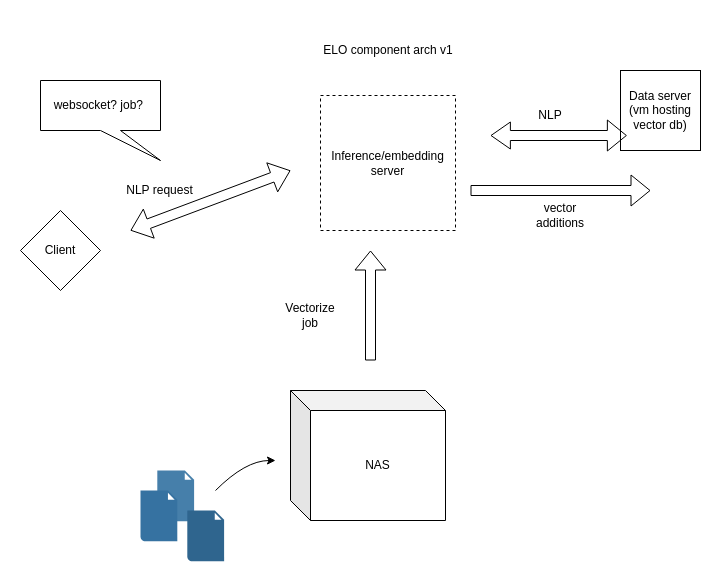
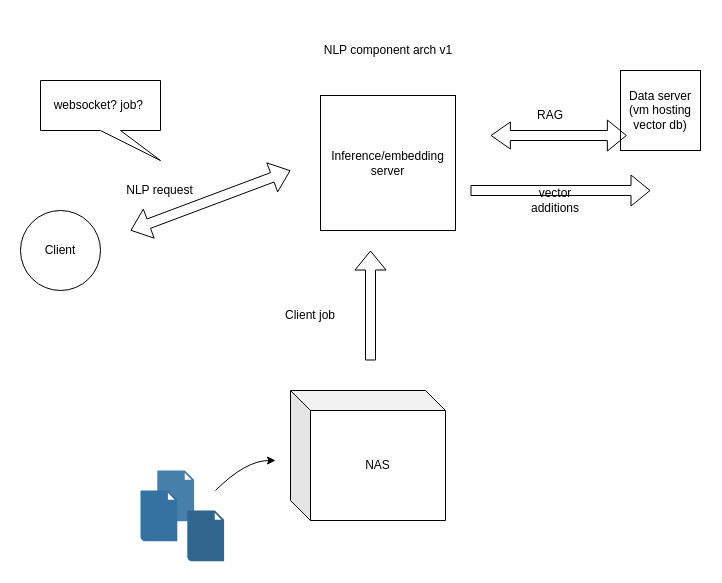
(389, 51) -> (389, 51)
(551, 116) -> (551, 116)
(388, 163) -> (388, 163)
(561, 216) -> (556, 201)
(61, 251) -> (61, 251)
(311, 316) -> (311, 316)
